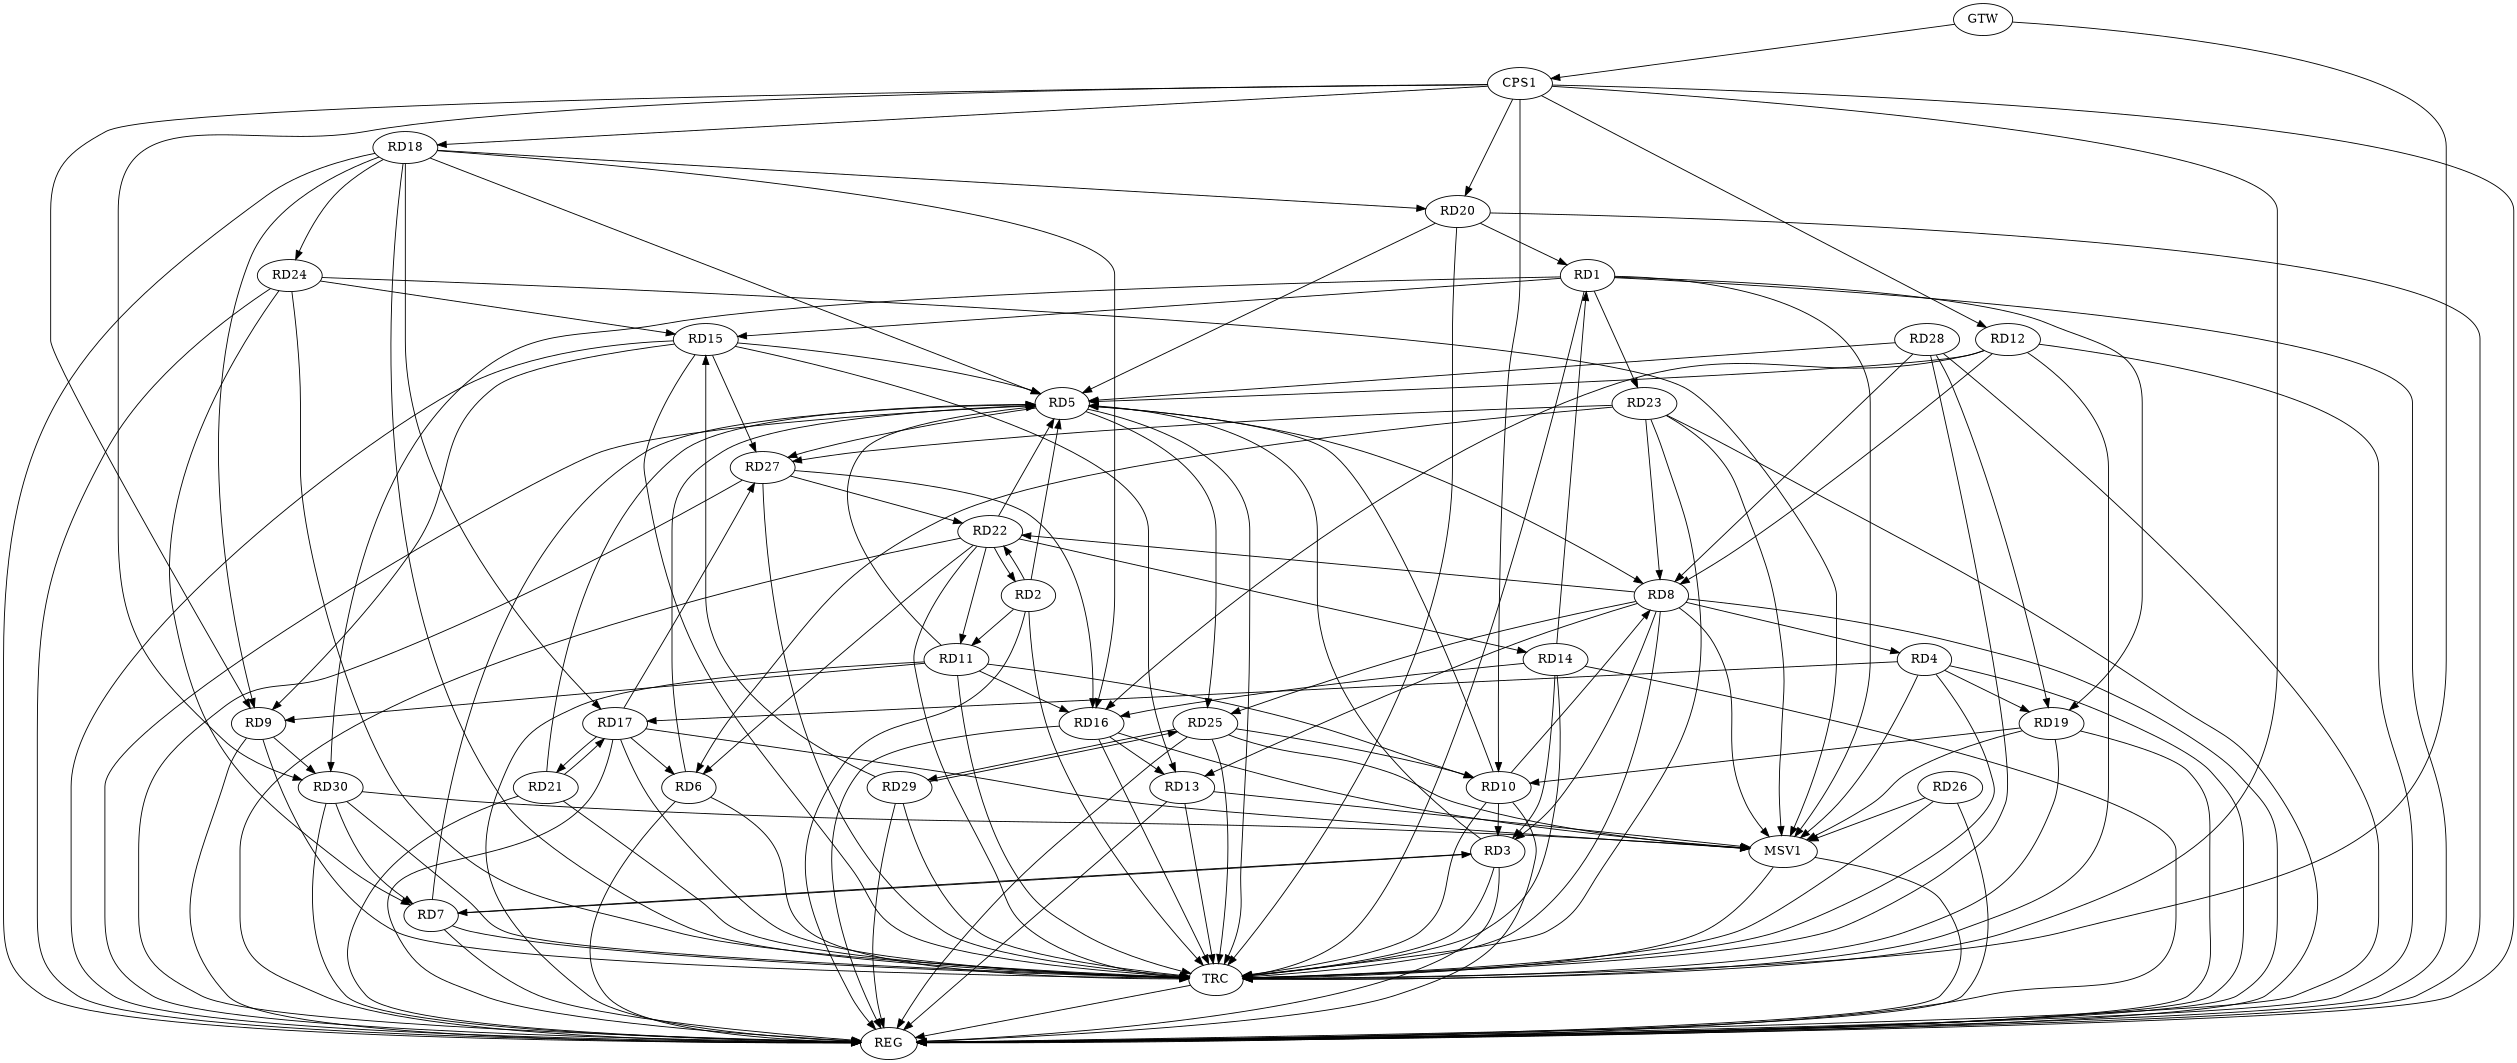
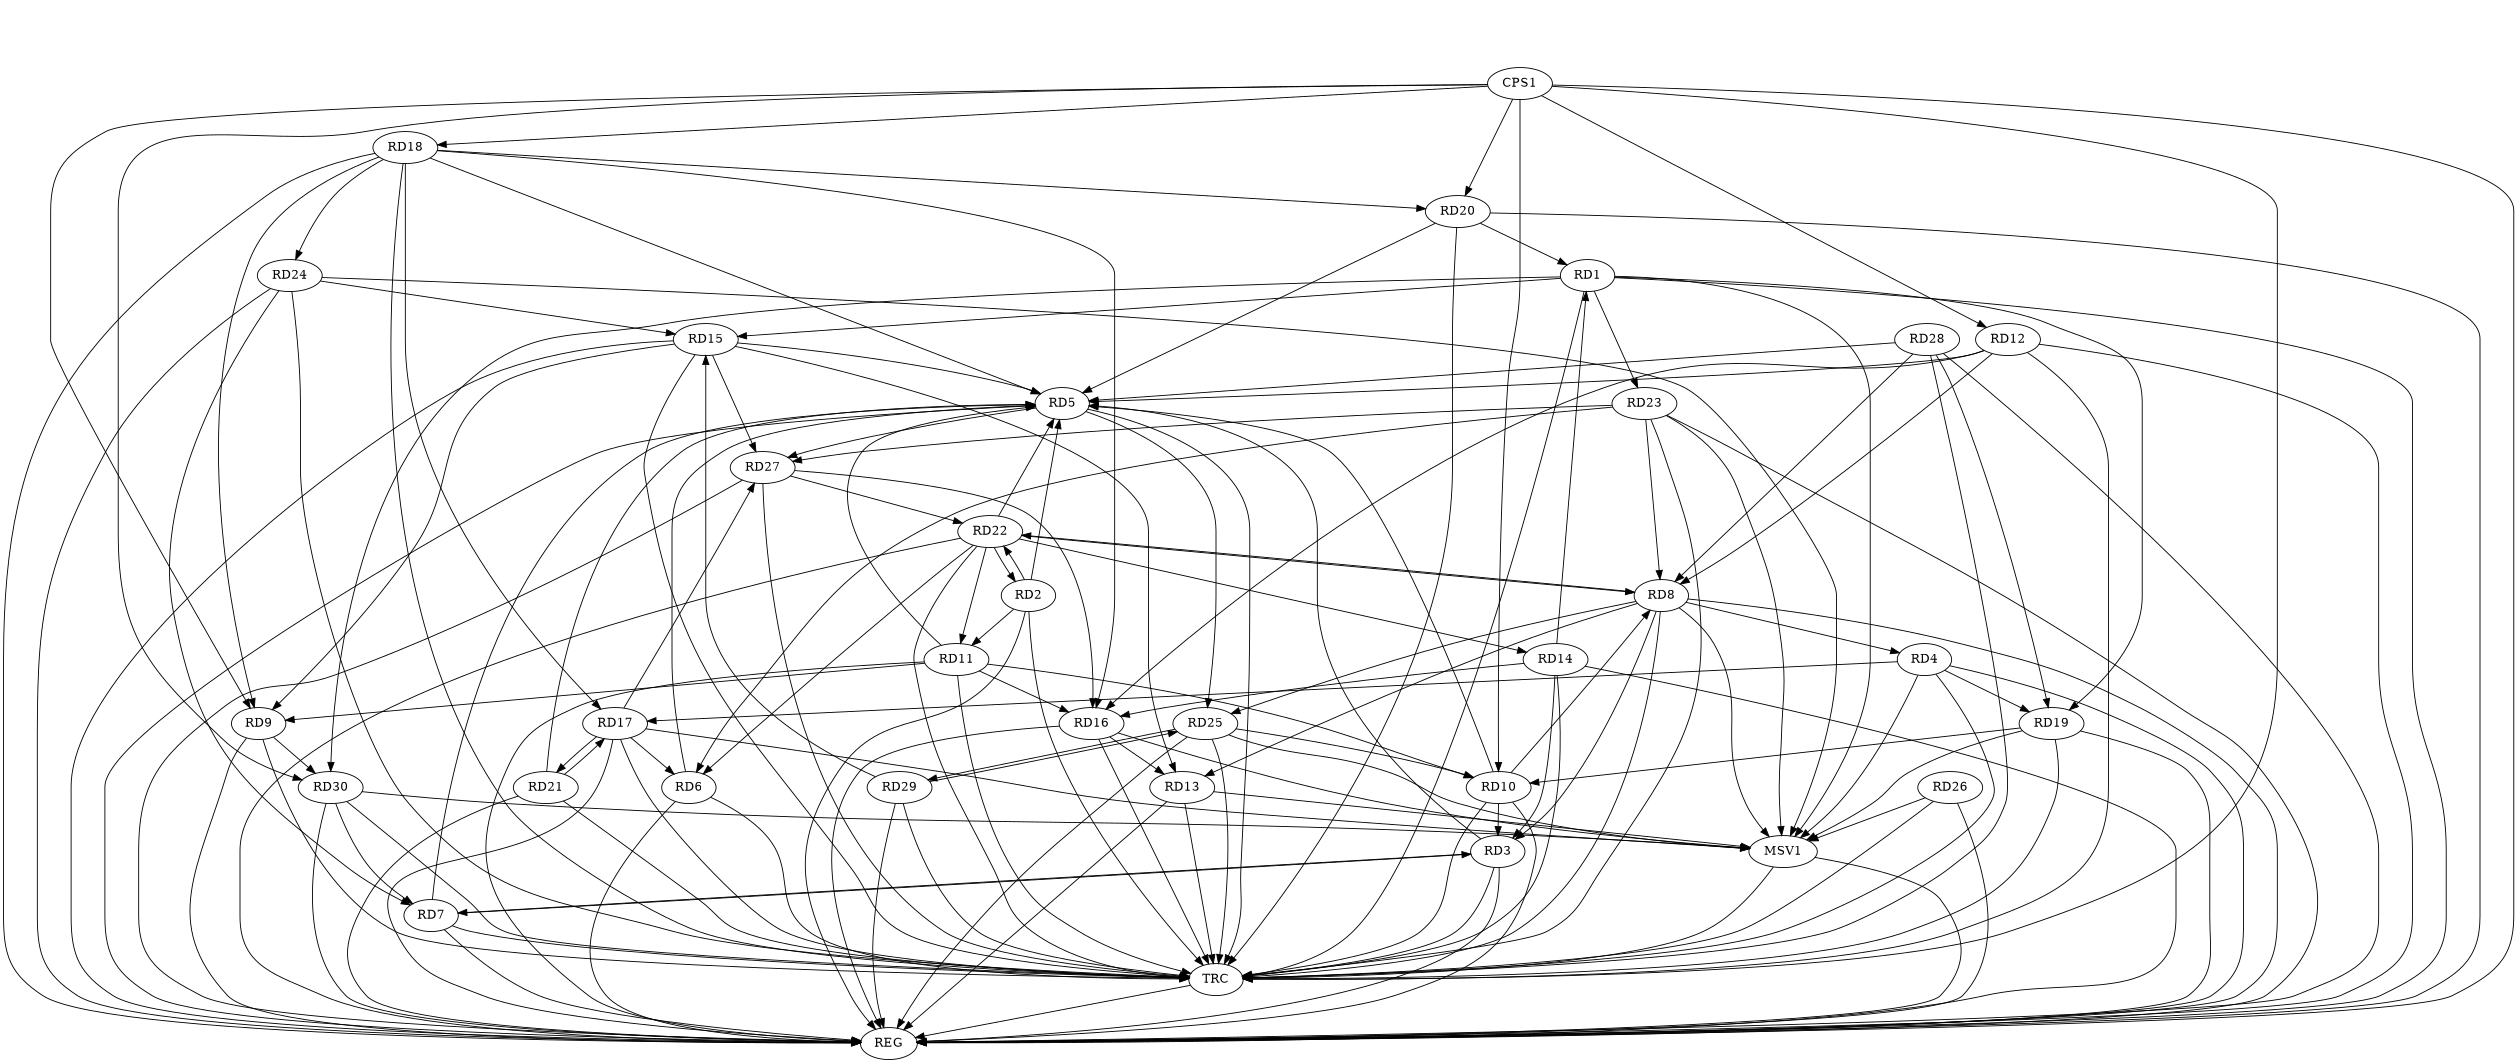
(1983, 20) -> none
(1374, 455) -> (1323, 564)
